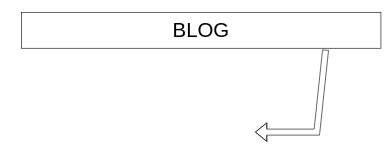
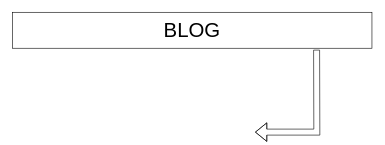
(201, 30) -> (192, 30)
